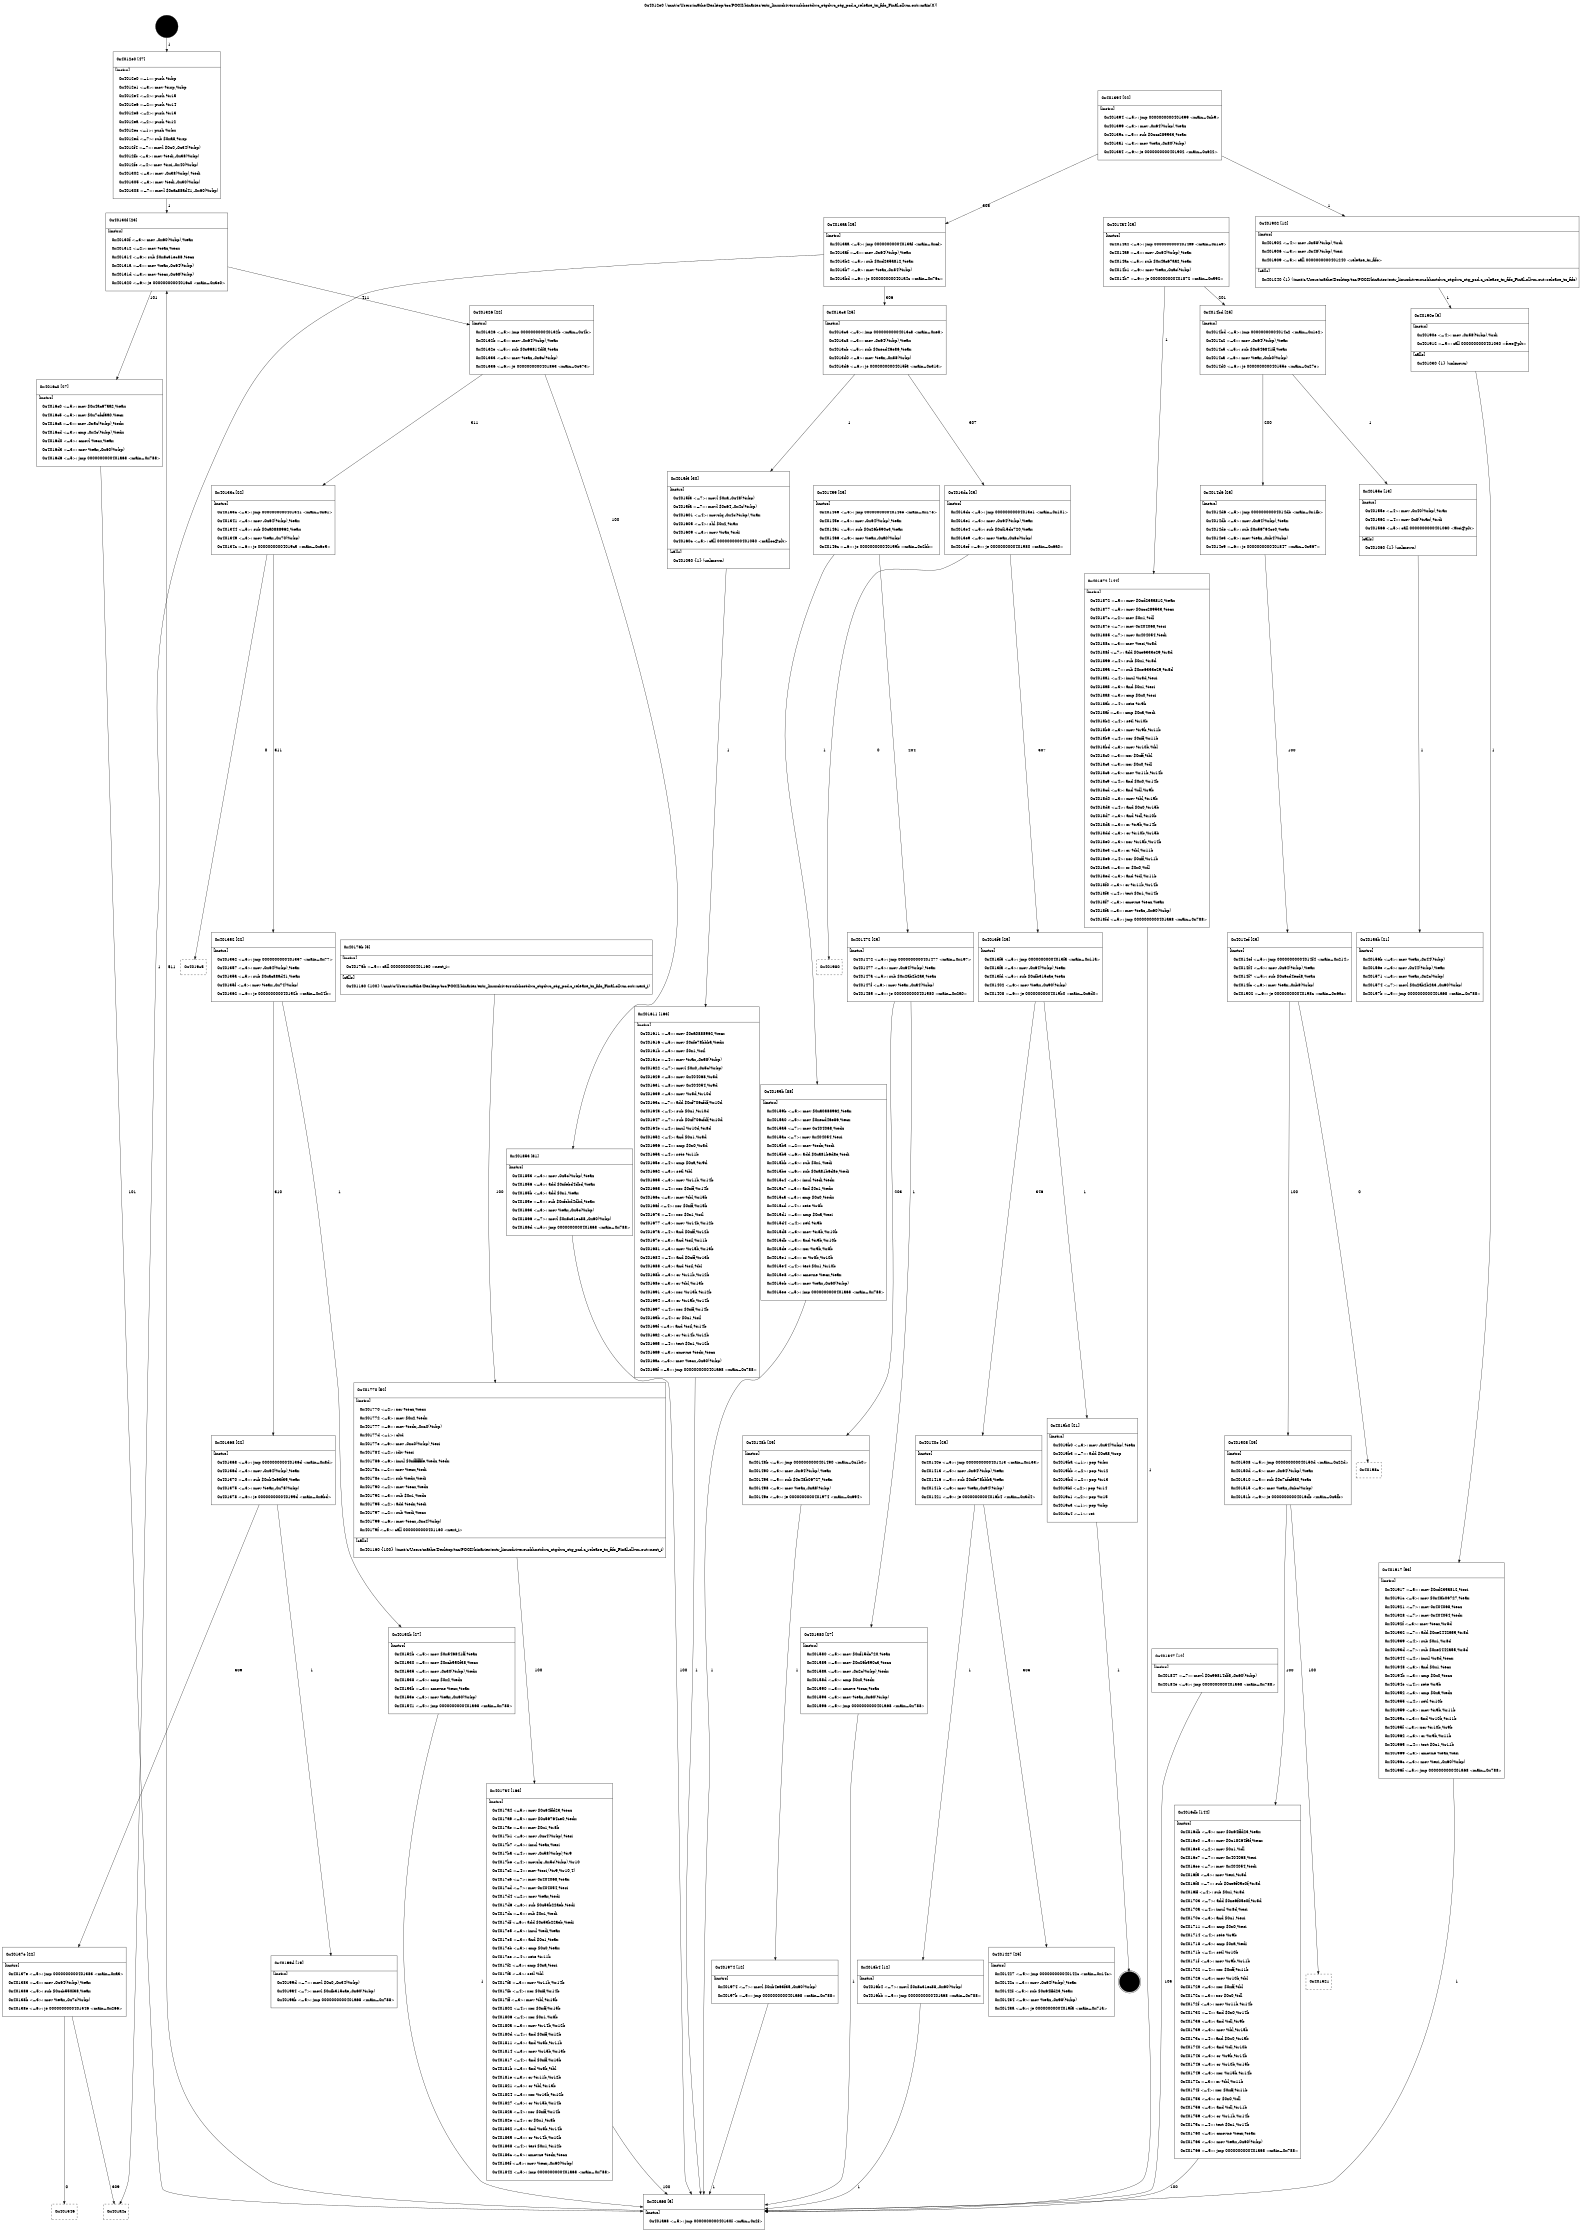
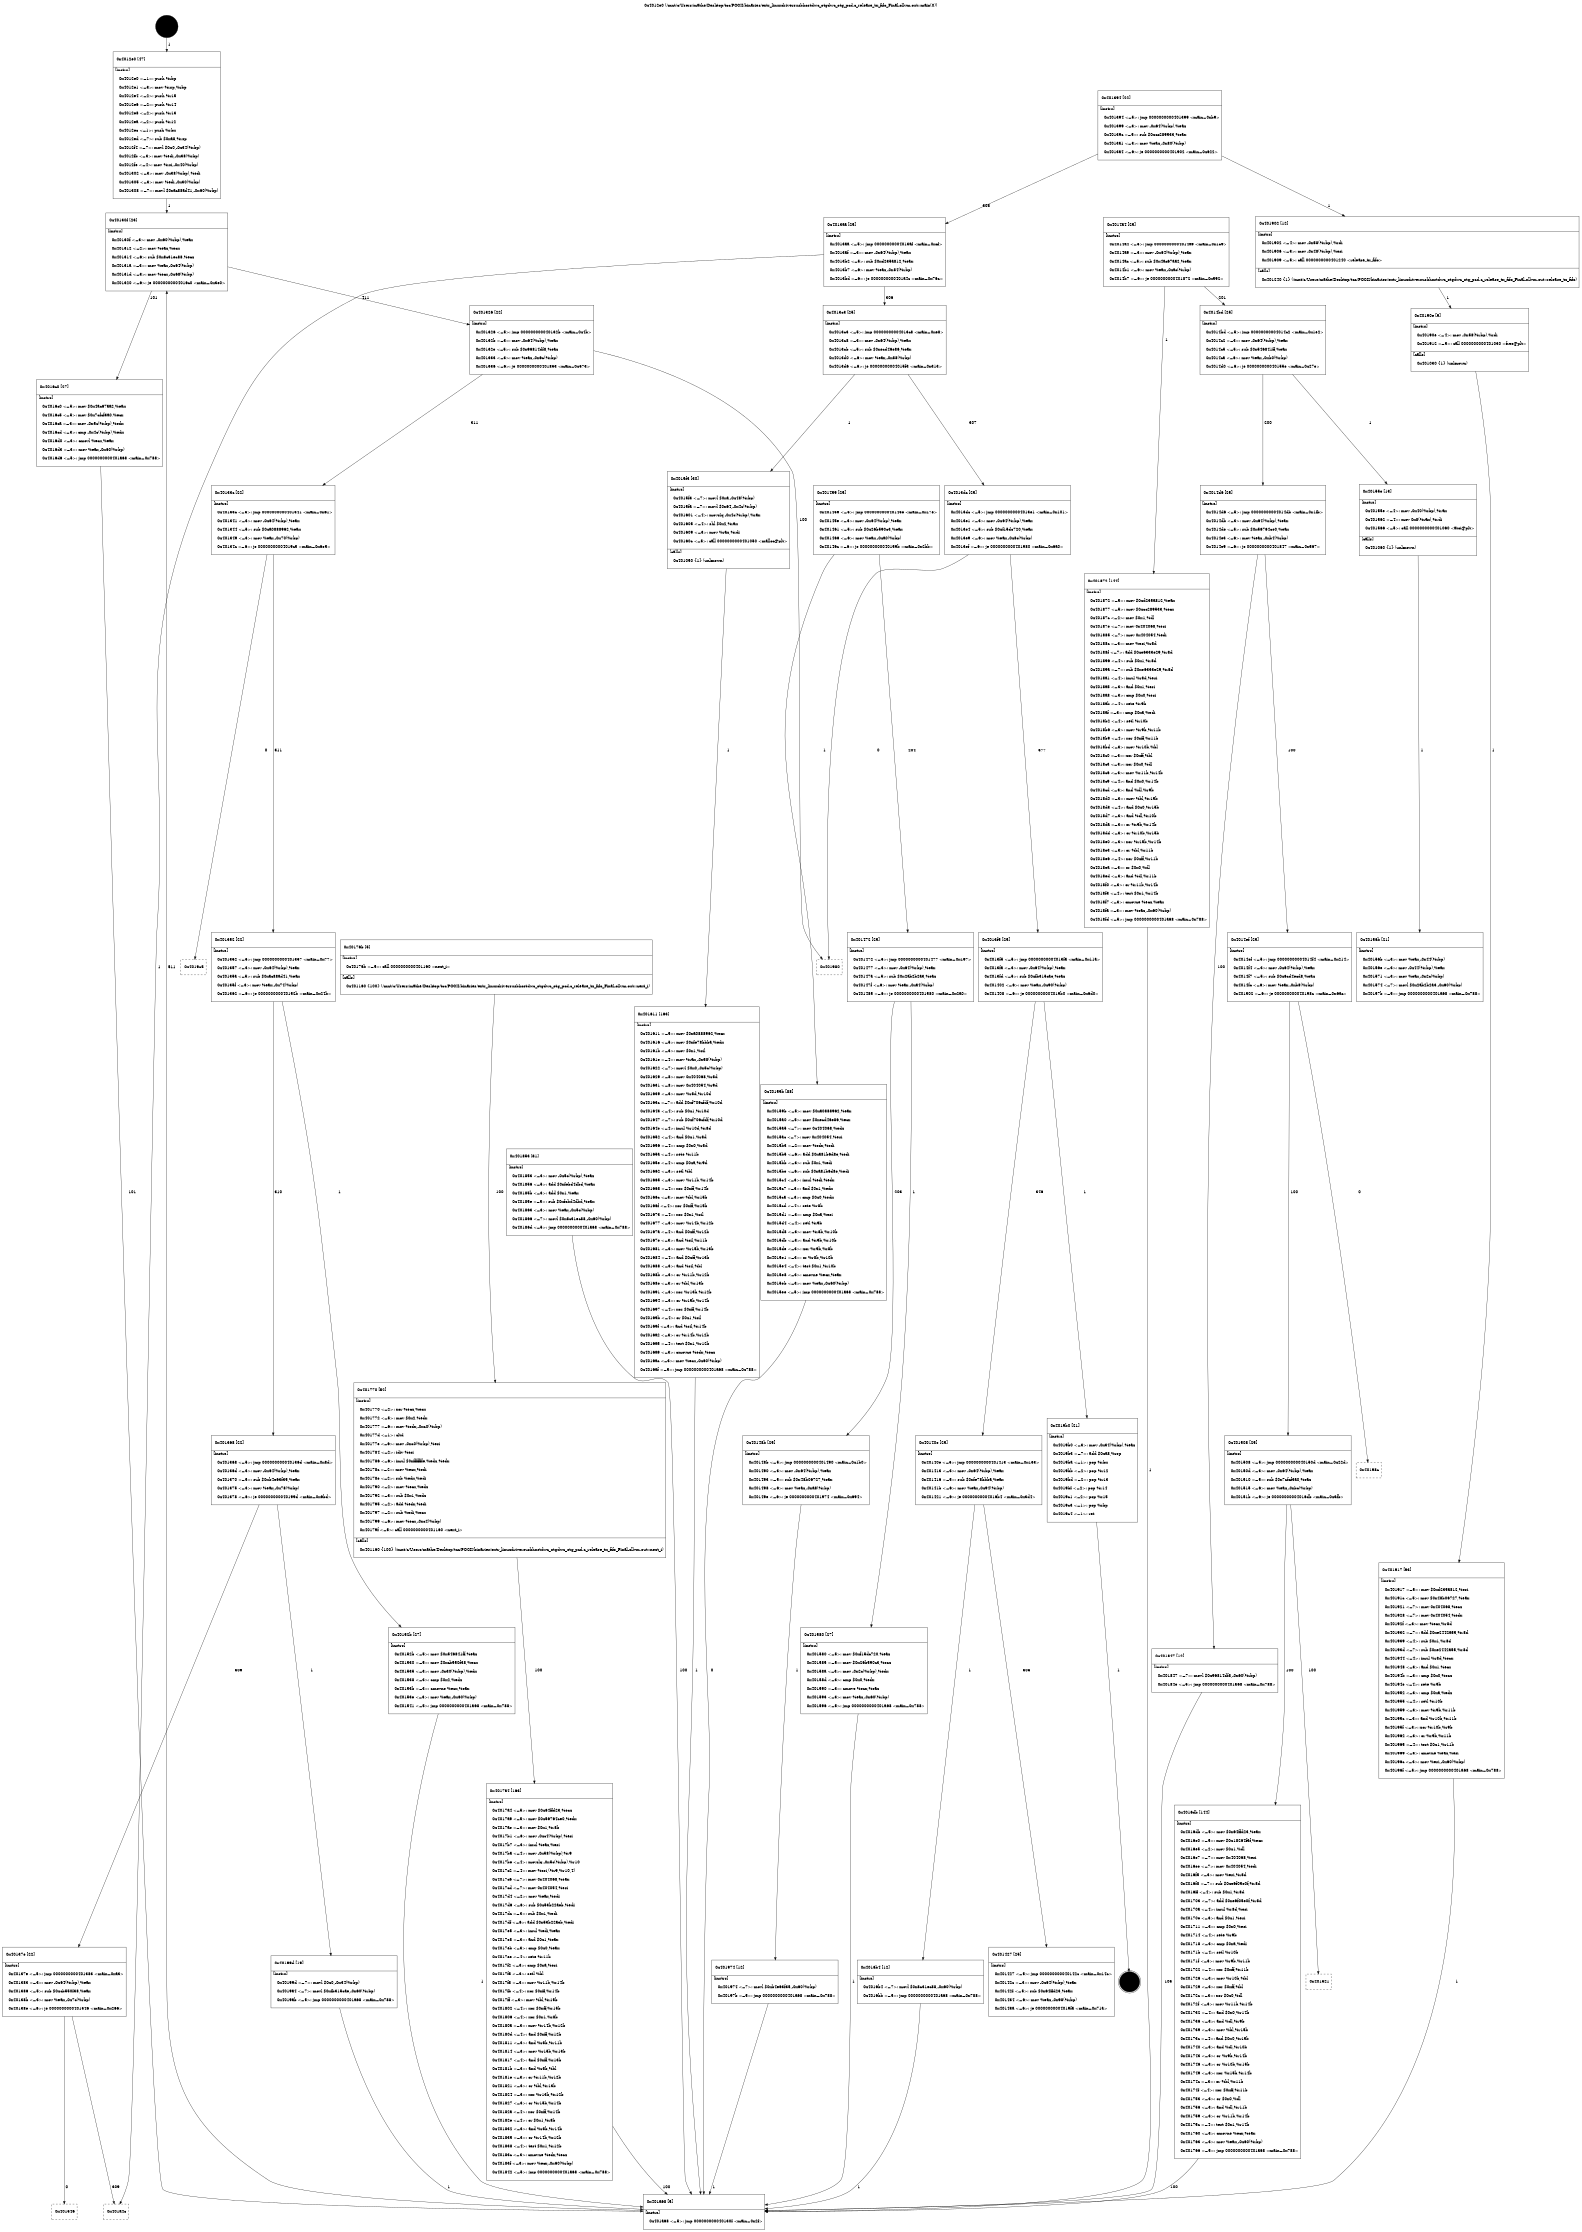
(1042, 751) -> (1042, 751)
(662, 771) -> (799, 597)
none -> (1210, 1099)
(712, 1671) -> (712, 1671)
none -> (439, 2183)
